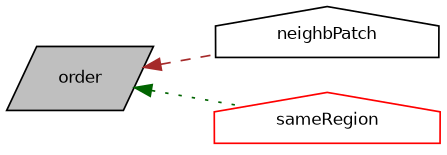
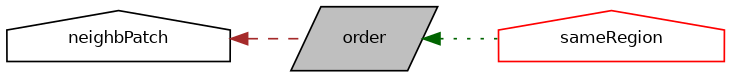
(188, 59) -> (277, 39)
